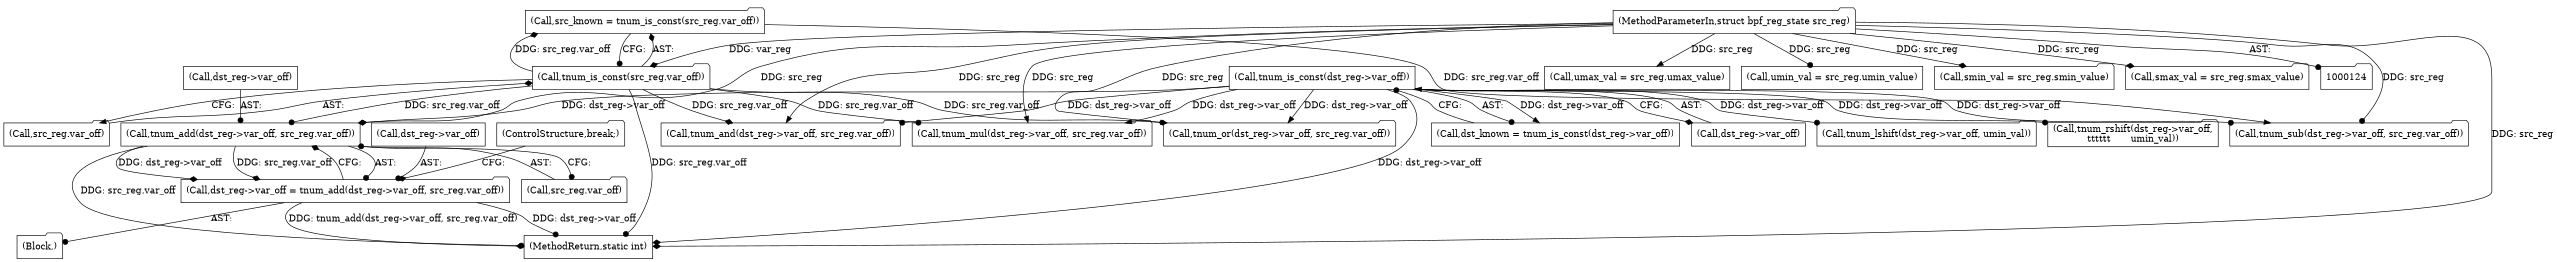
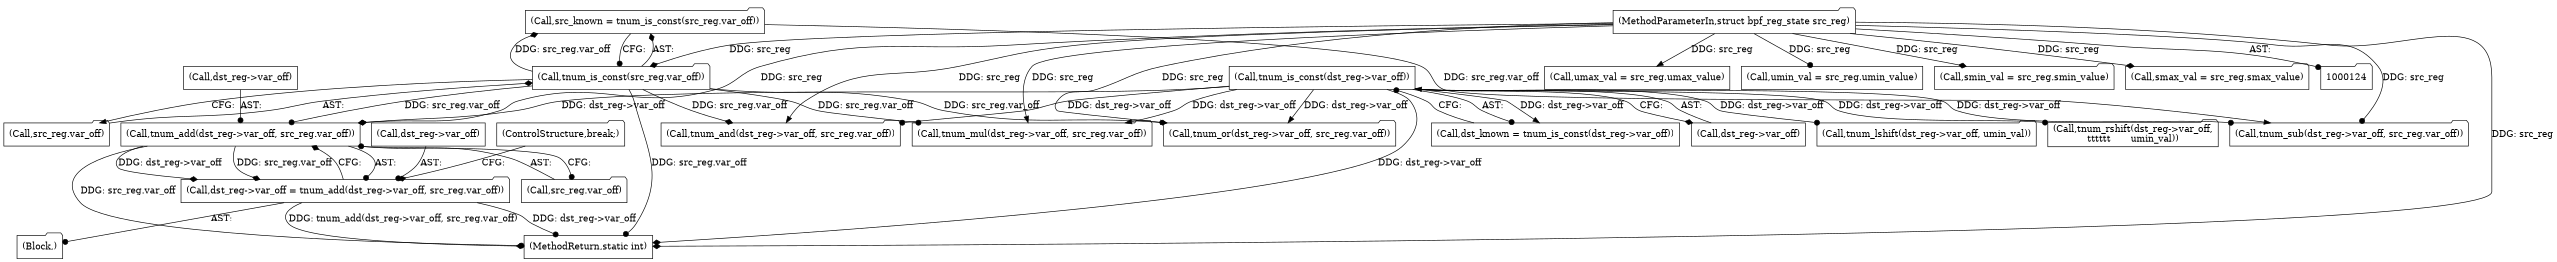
(760, 50) -> (760, 50)
